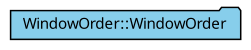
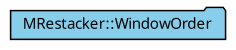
(126, 25) -> (118, 25)
